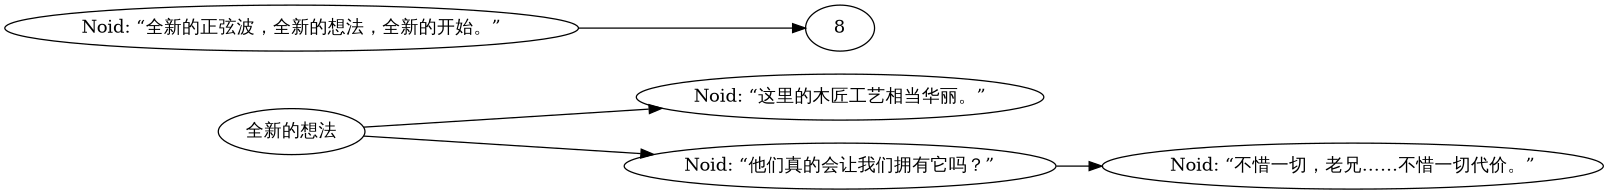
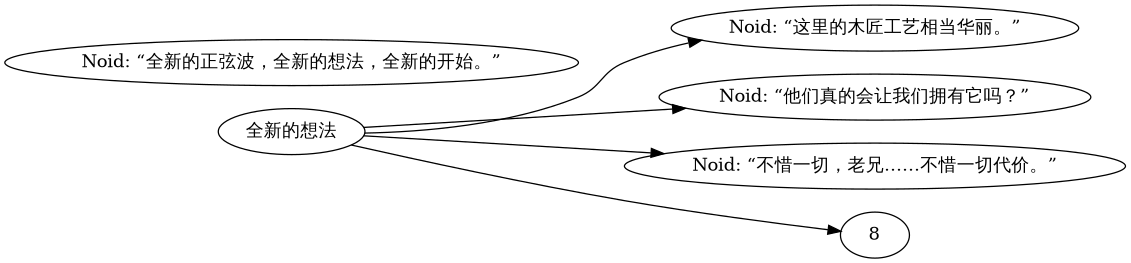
(685, 28) -> (588, 194)
(1073, 166) -> (507, 144)
